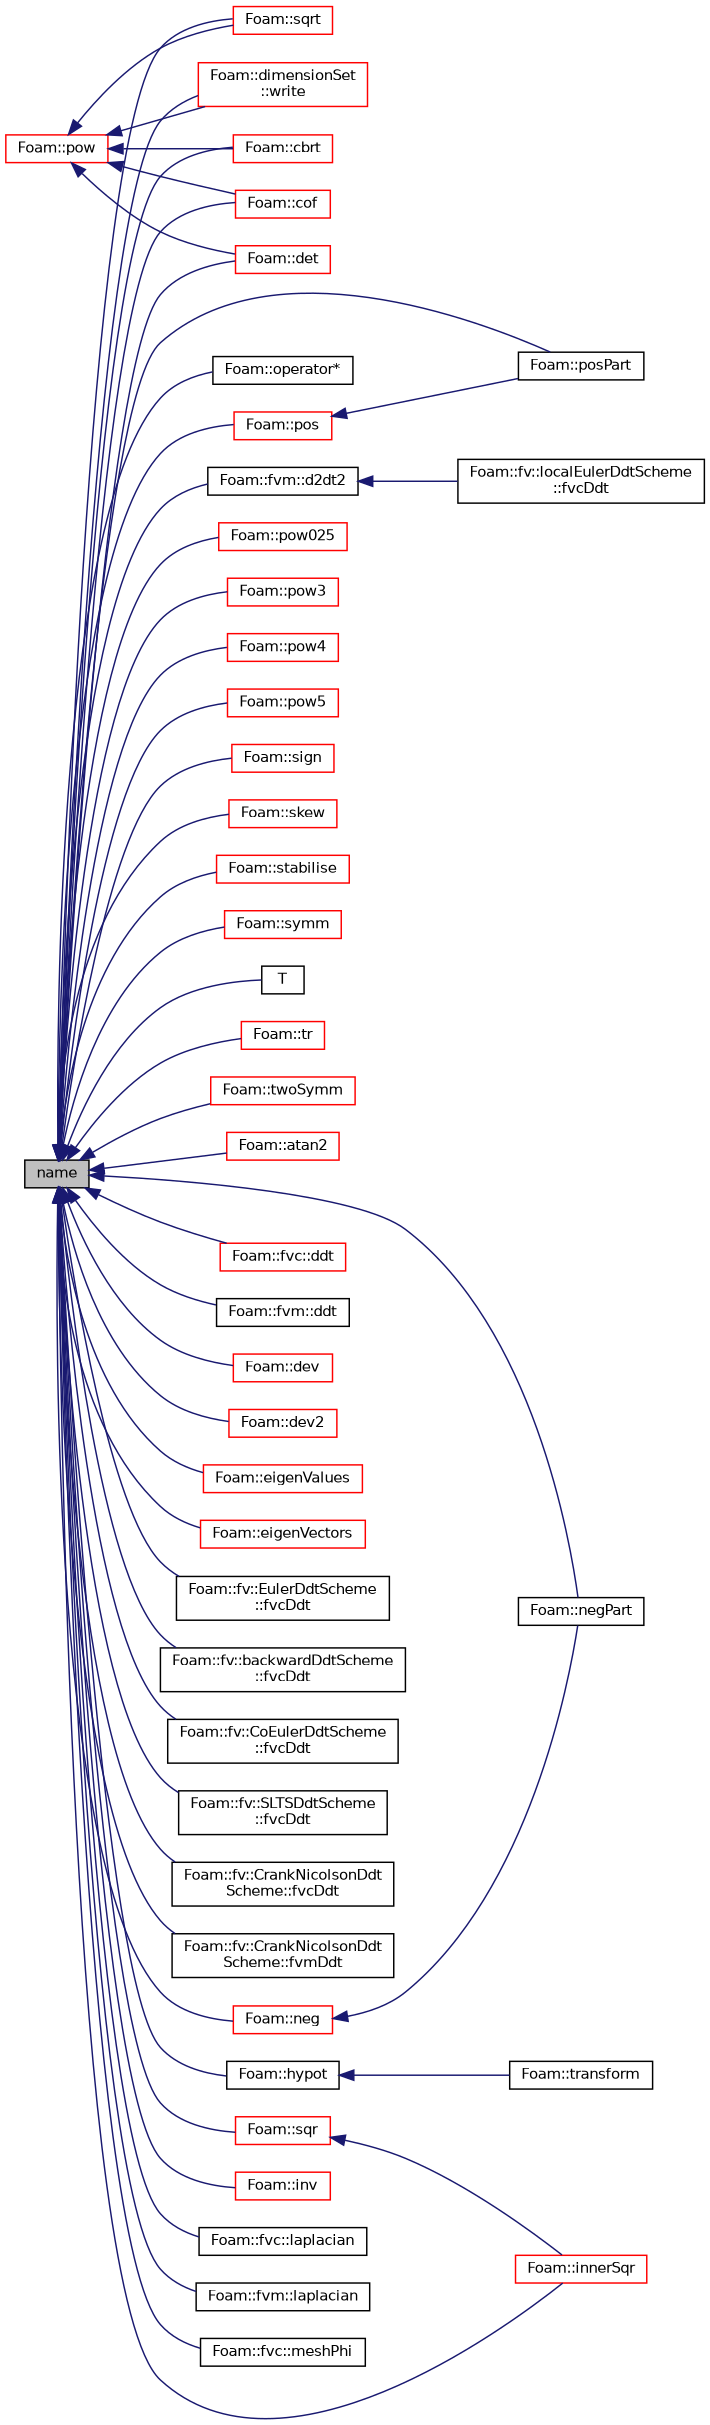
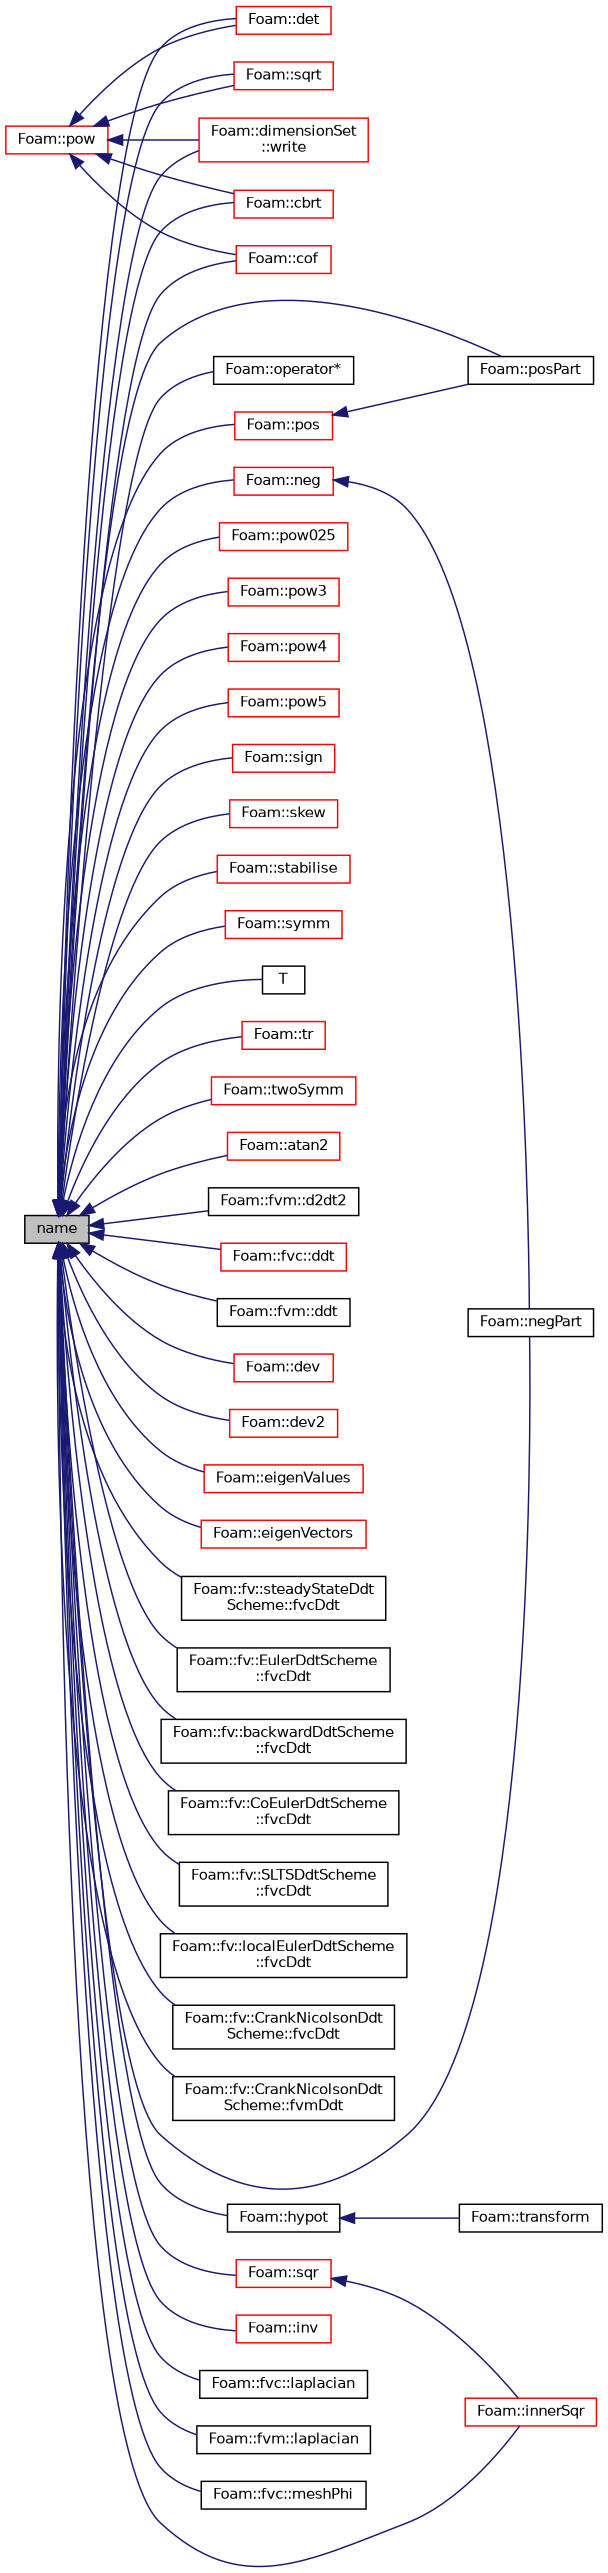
(415, 481) -> (98, 1744)
none -> (284, 1598)
